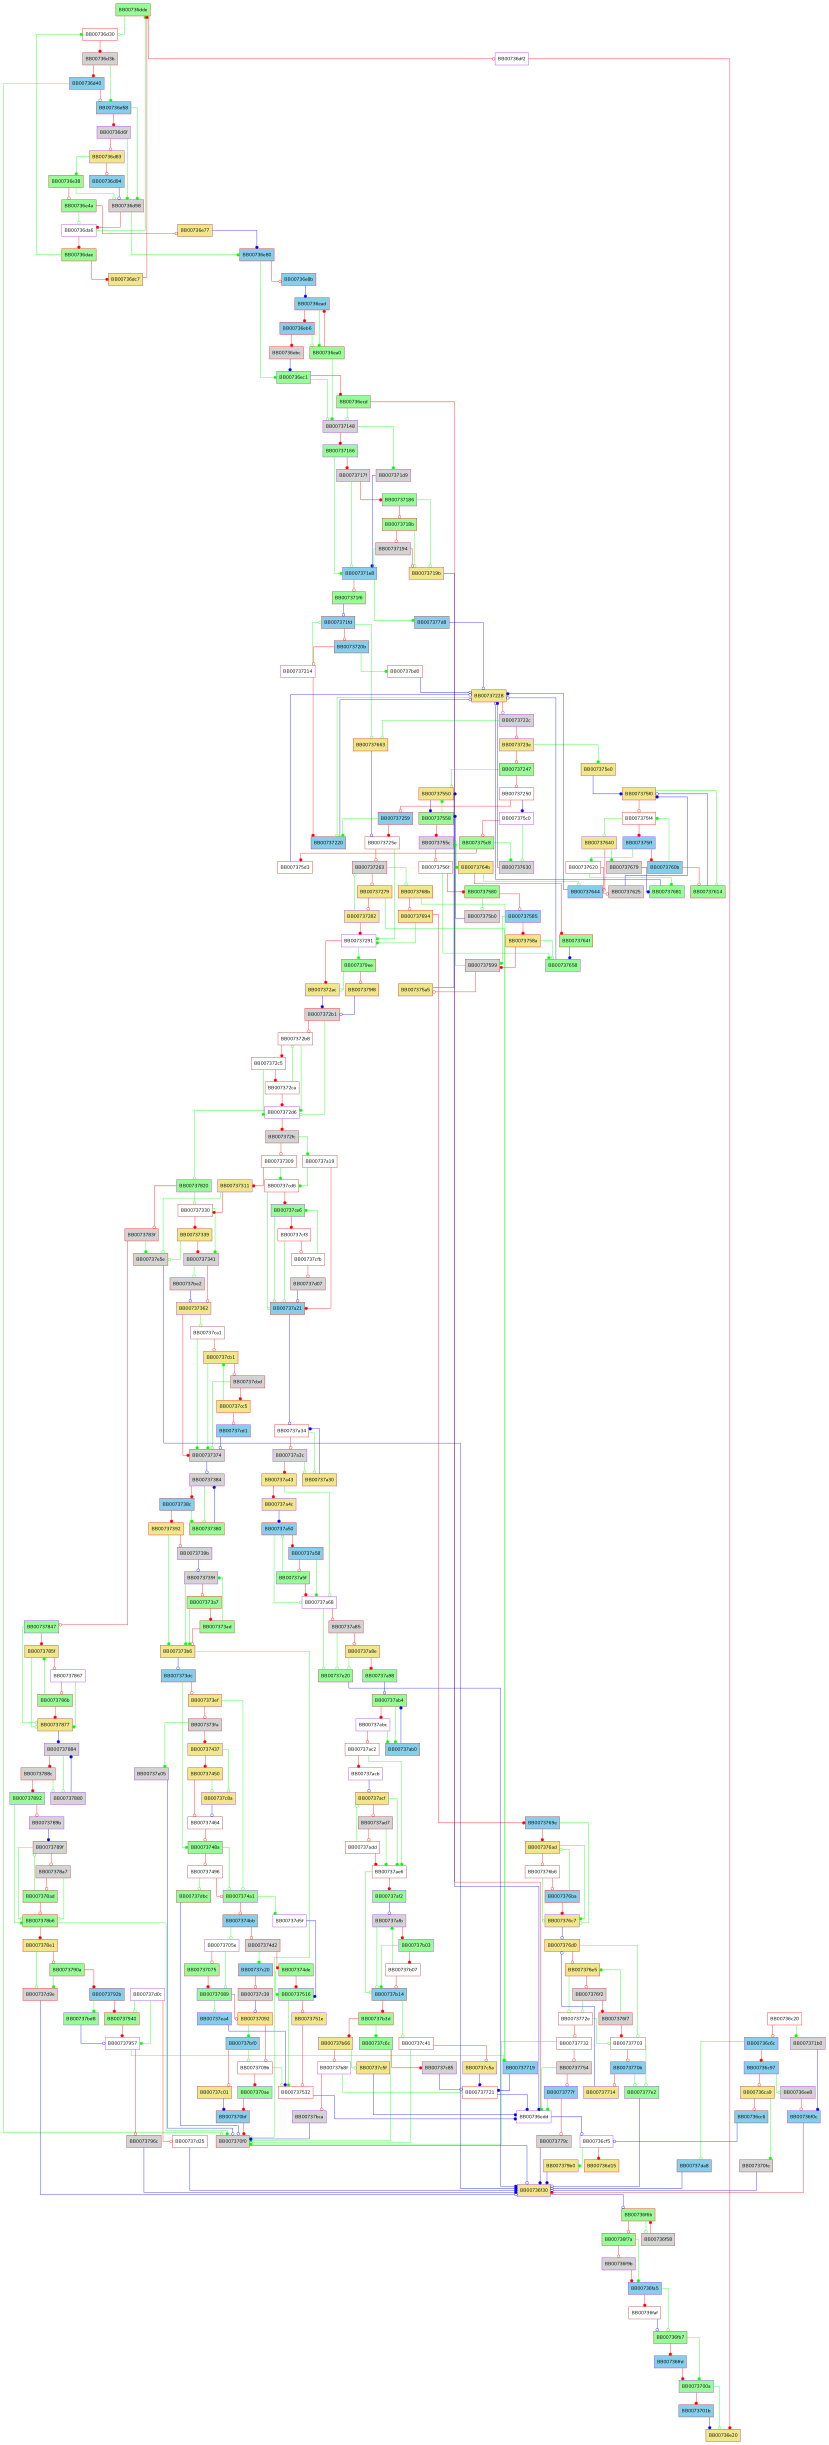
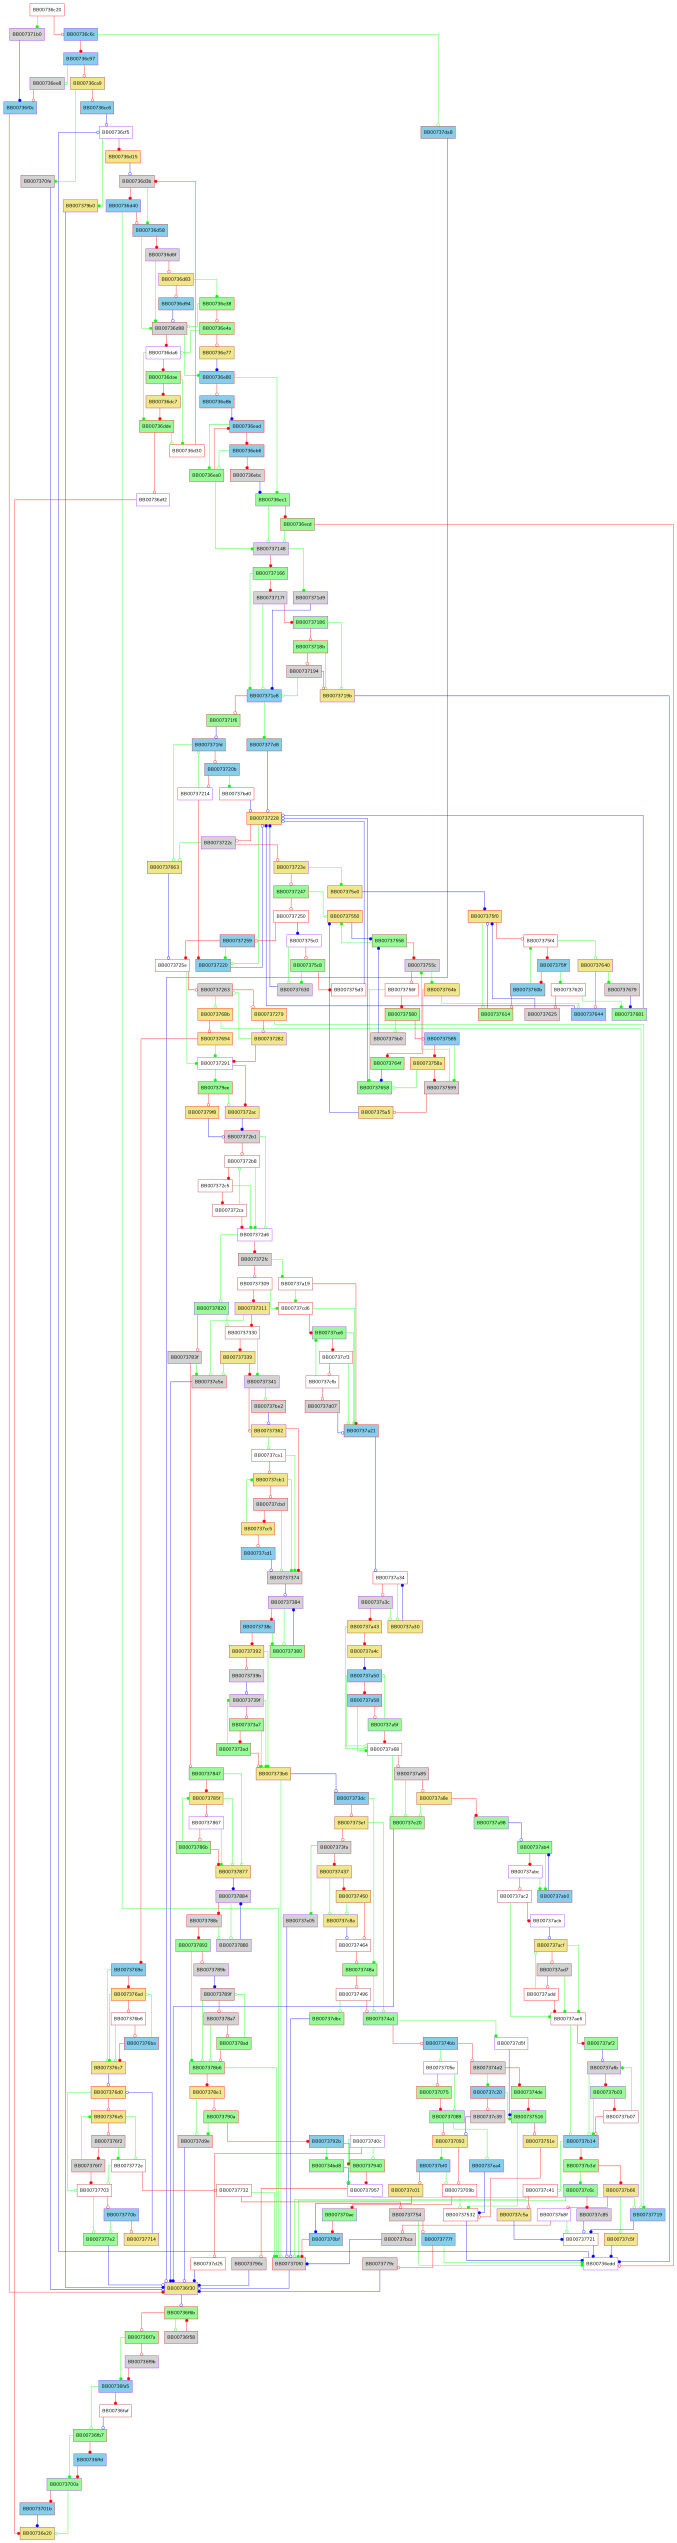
none -> (130, 168)
(583, 2005) -> (118, 2152)
(81, 2019) -> (326, 2166)
